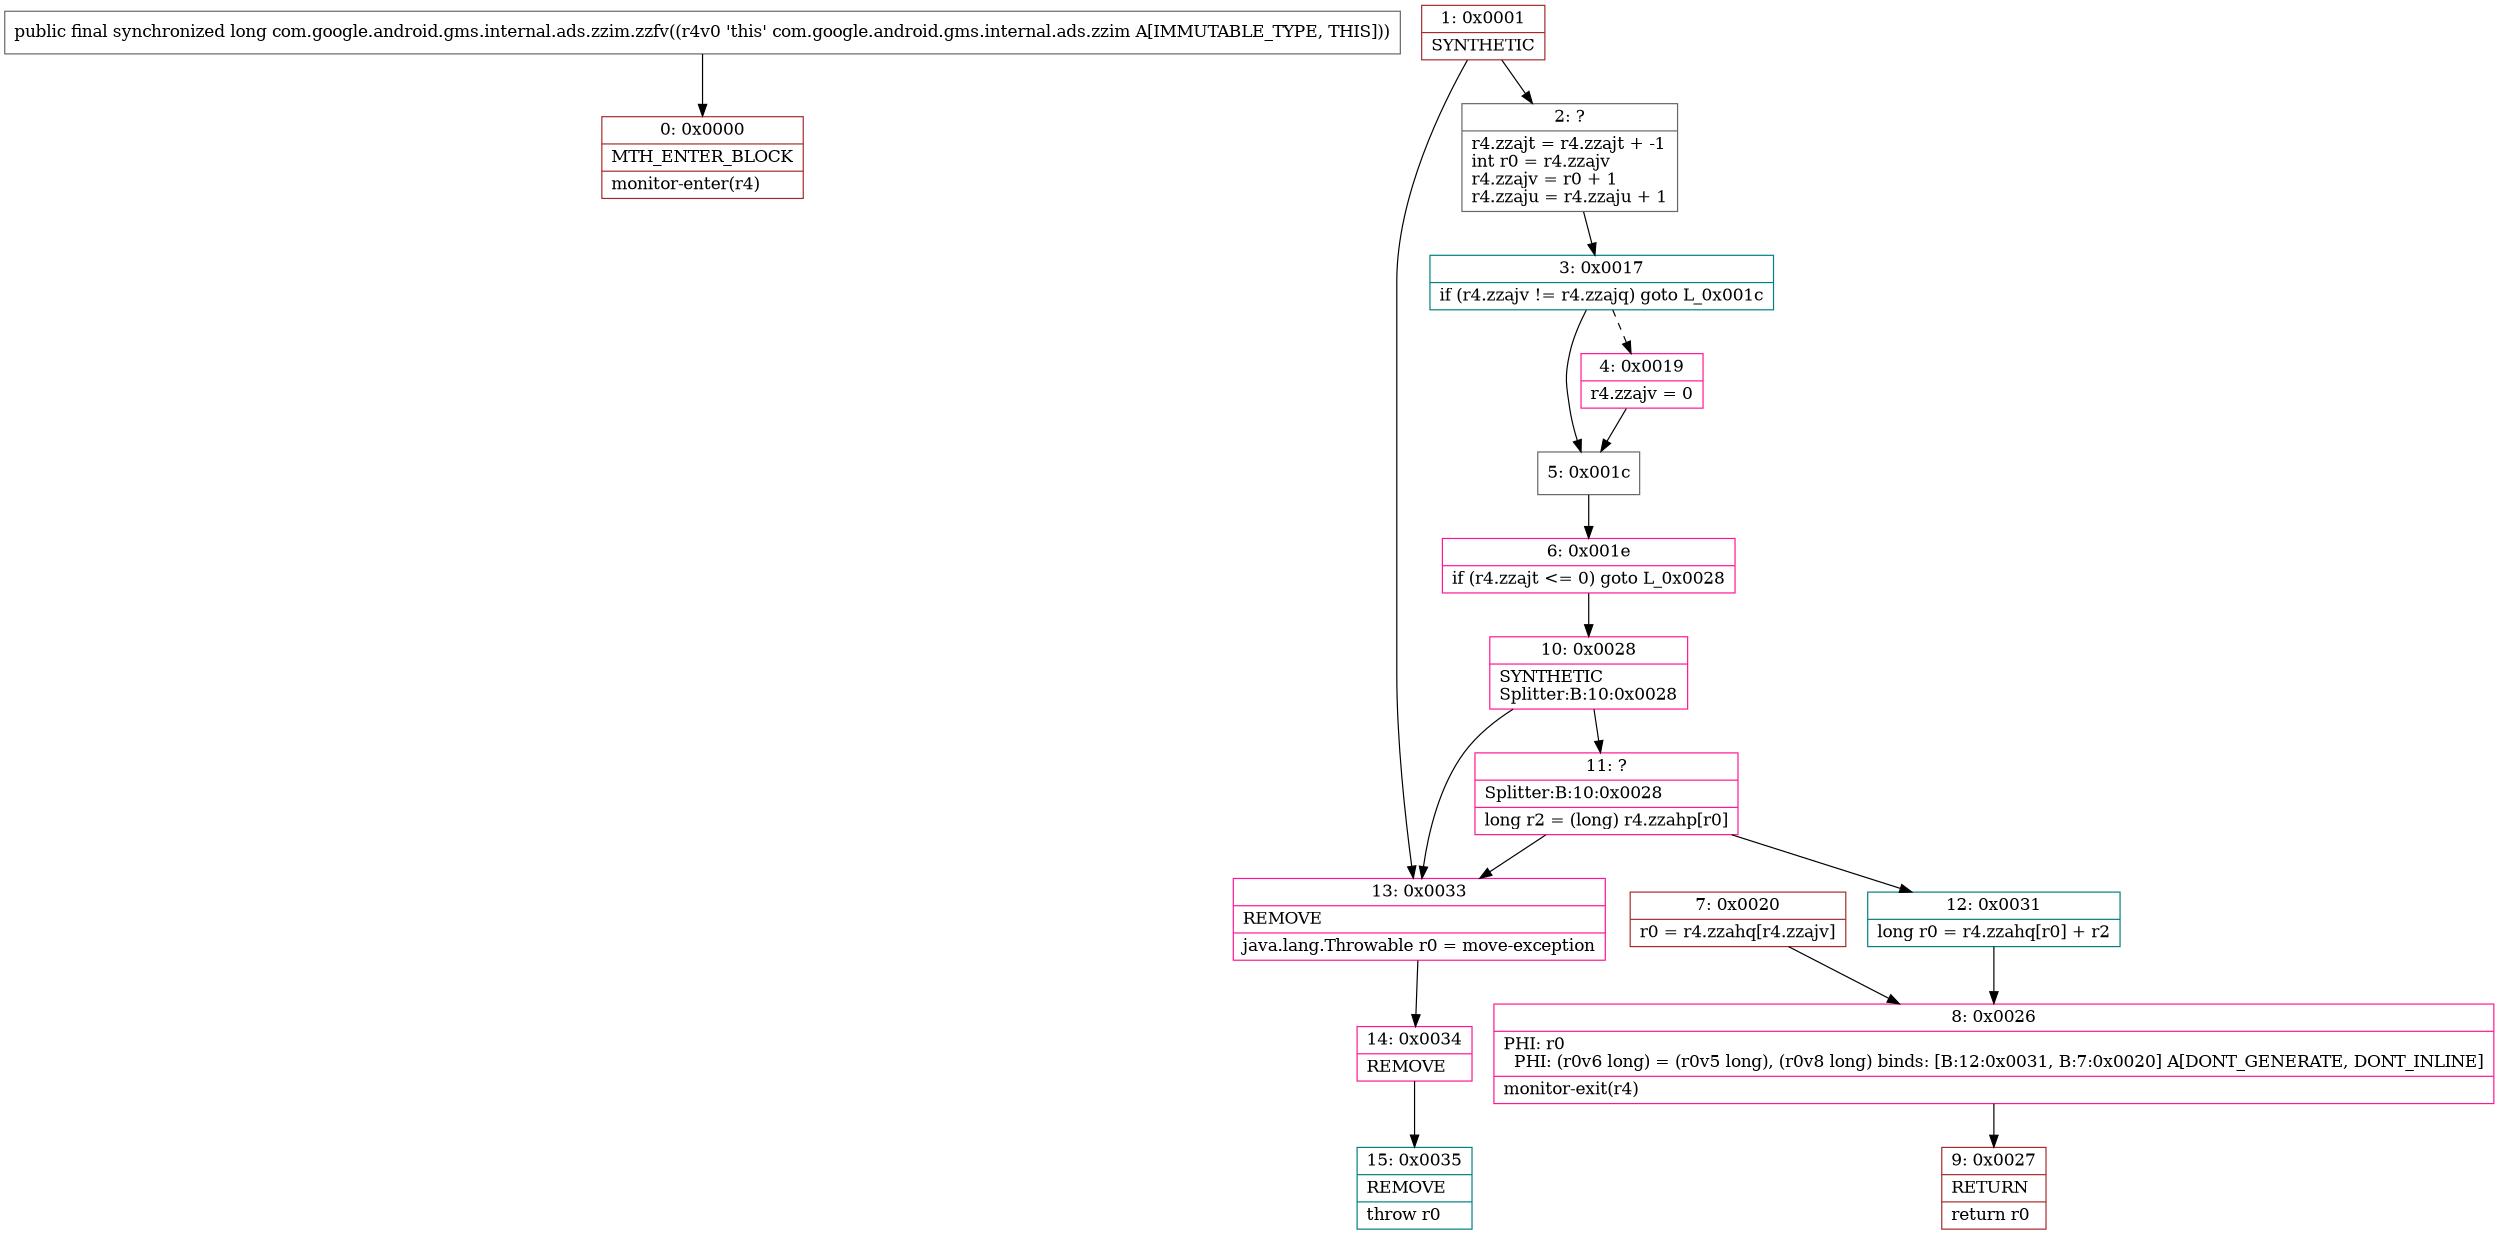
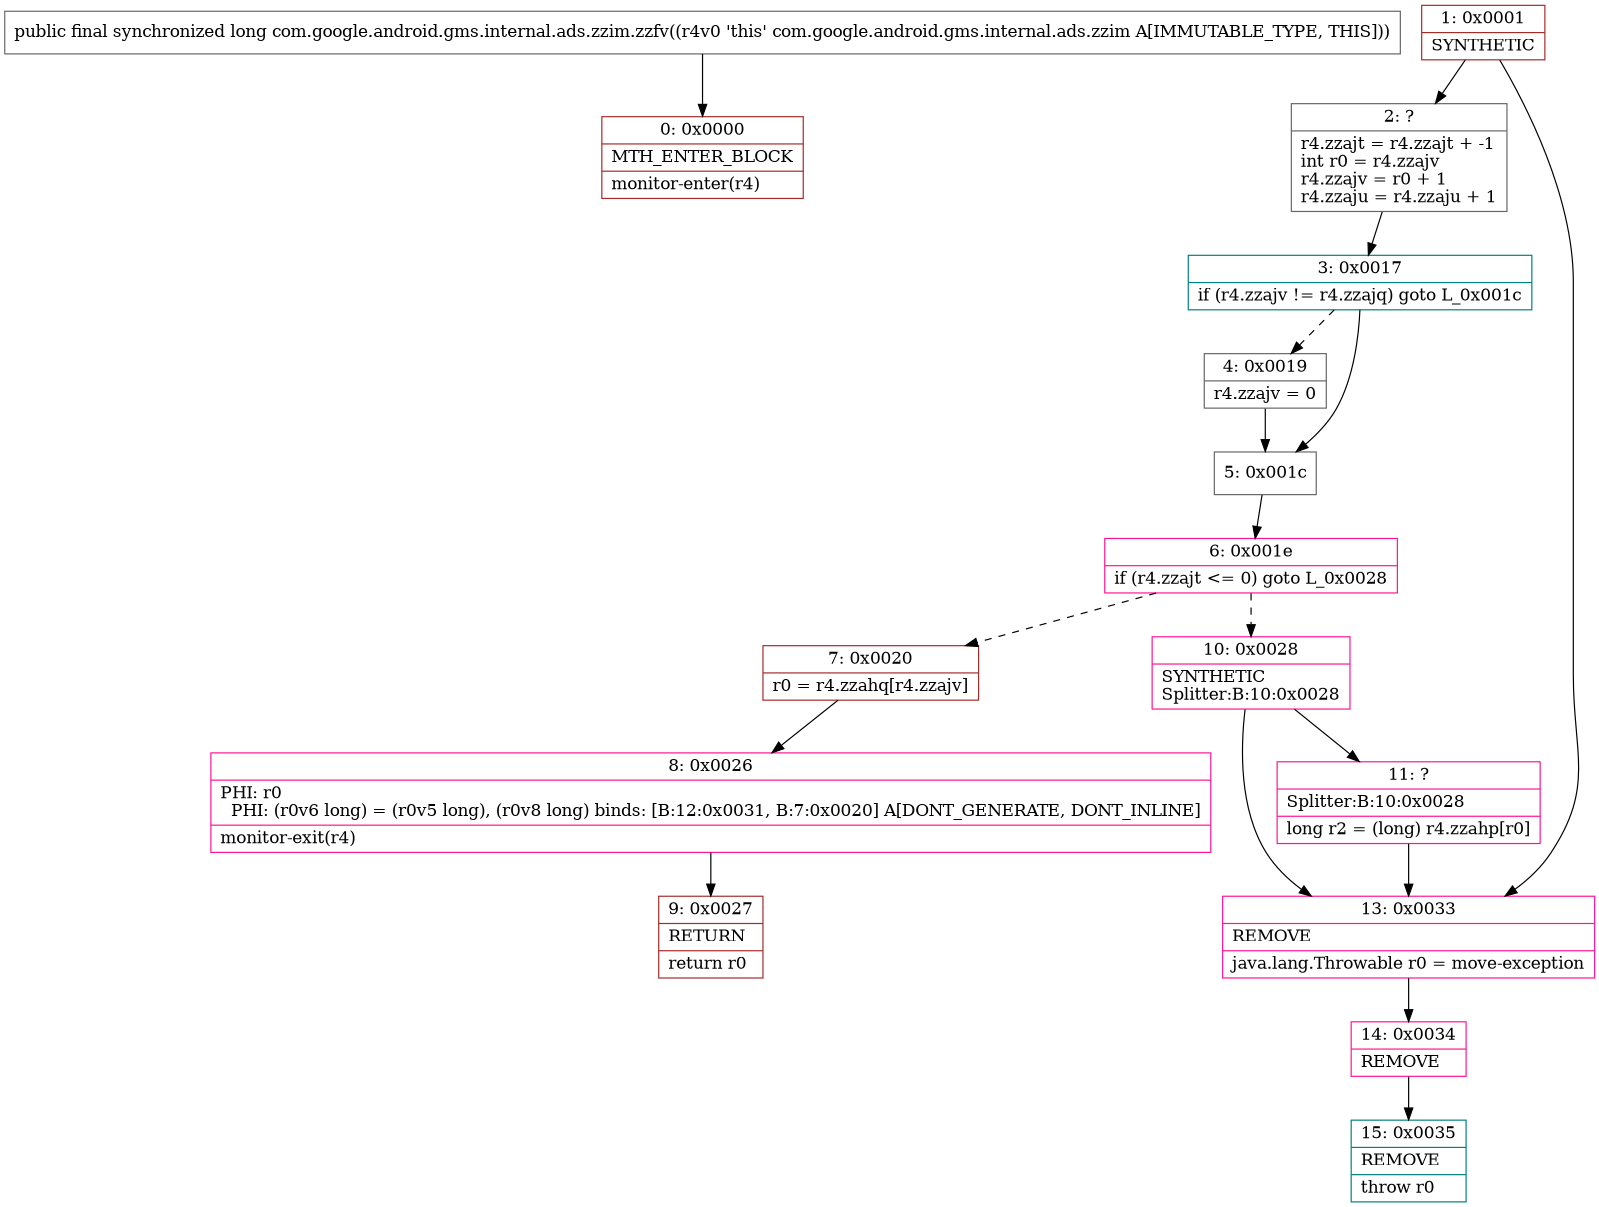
(1642, 381) -> (1265, 381)
(1589, 609) -> (1251, 609)
none -> (1067, 618)
(1994, 919) -> none
